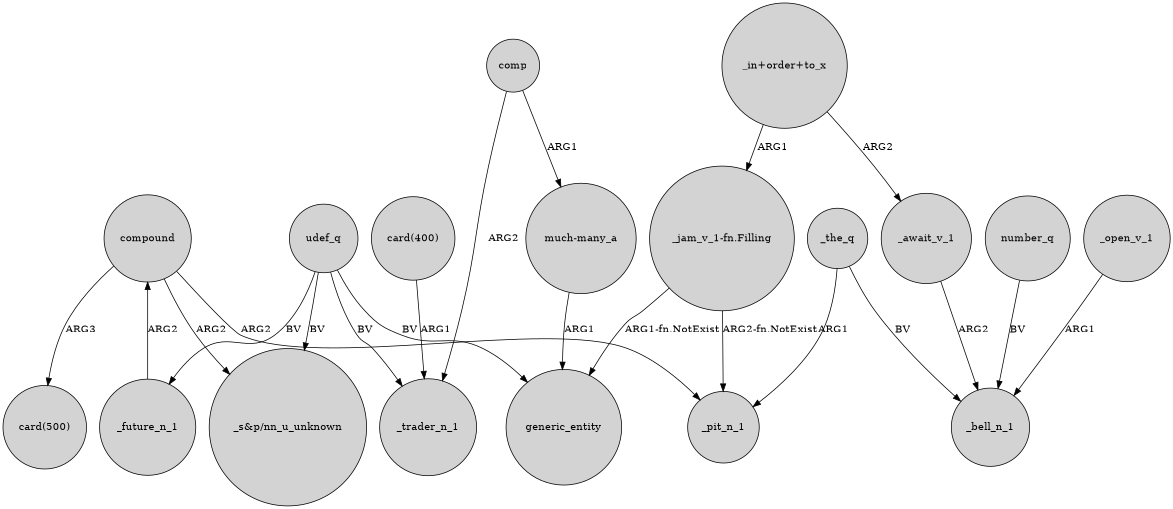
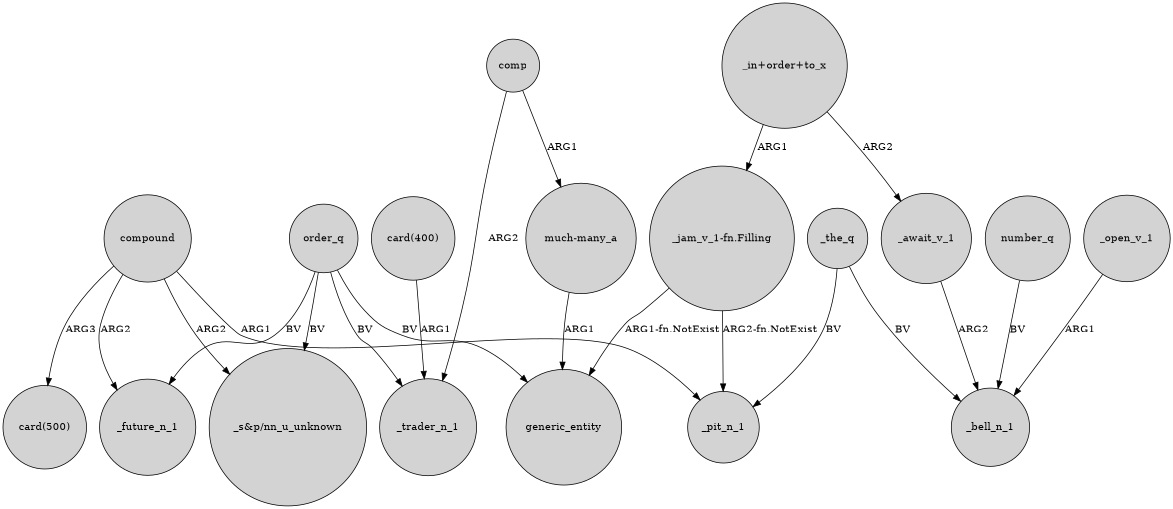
(324, 238) -> (324, 238)
(256, 330) -> (256, 330)
(833, 330) -> (833, 330)
(148, 334) -> (100, 328)
